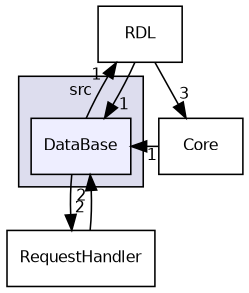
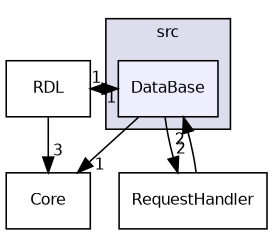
(153, 146) -> (114, 140)
